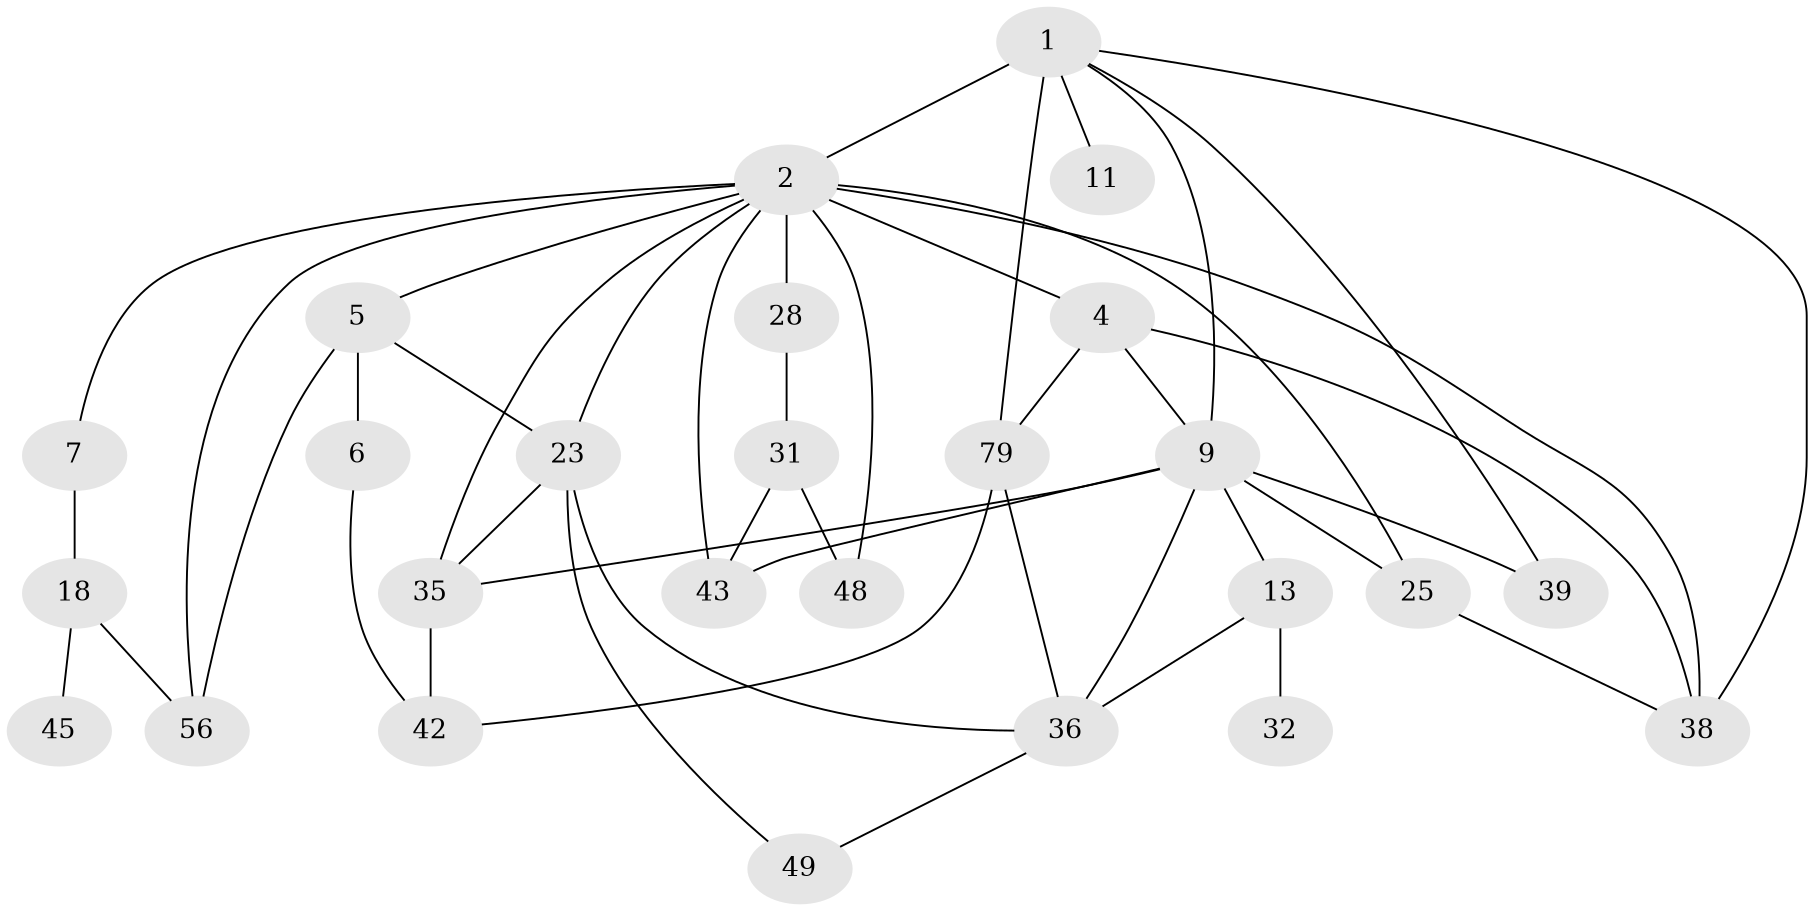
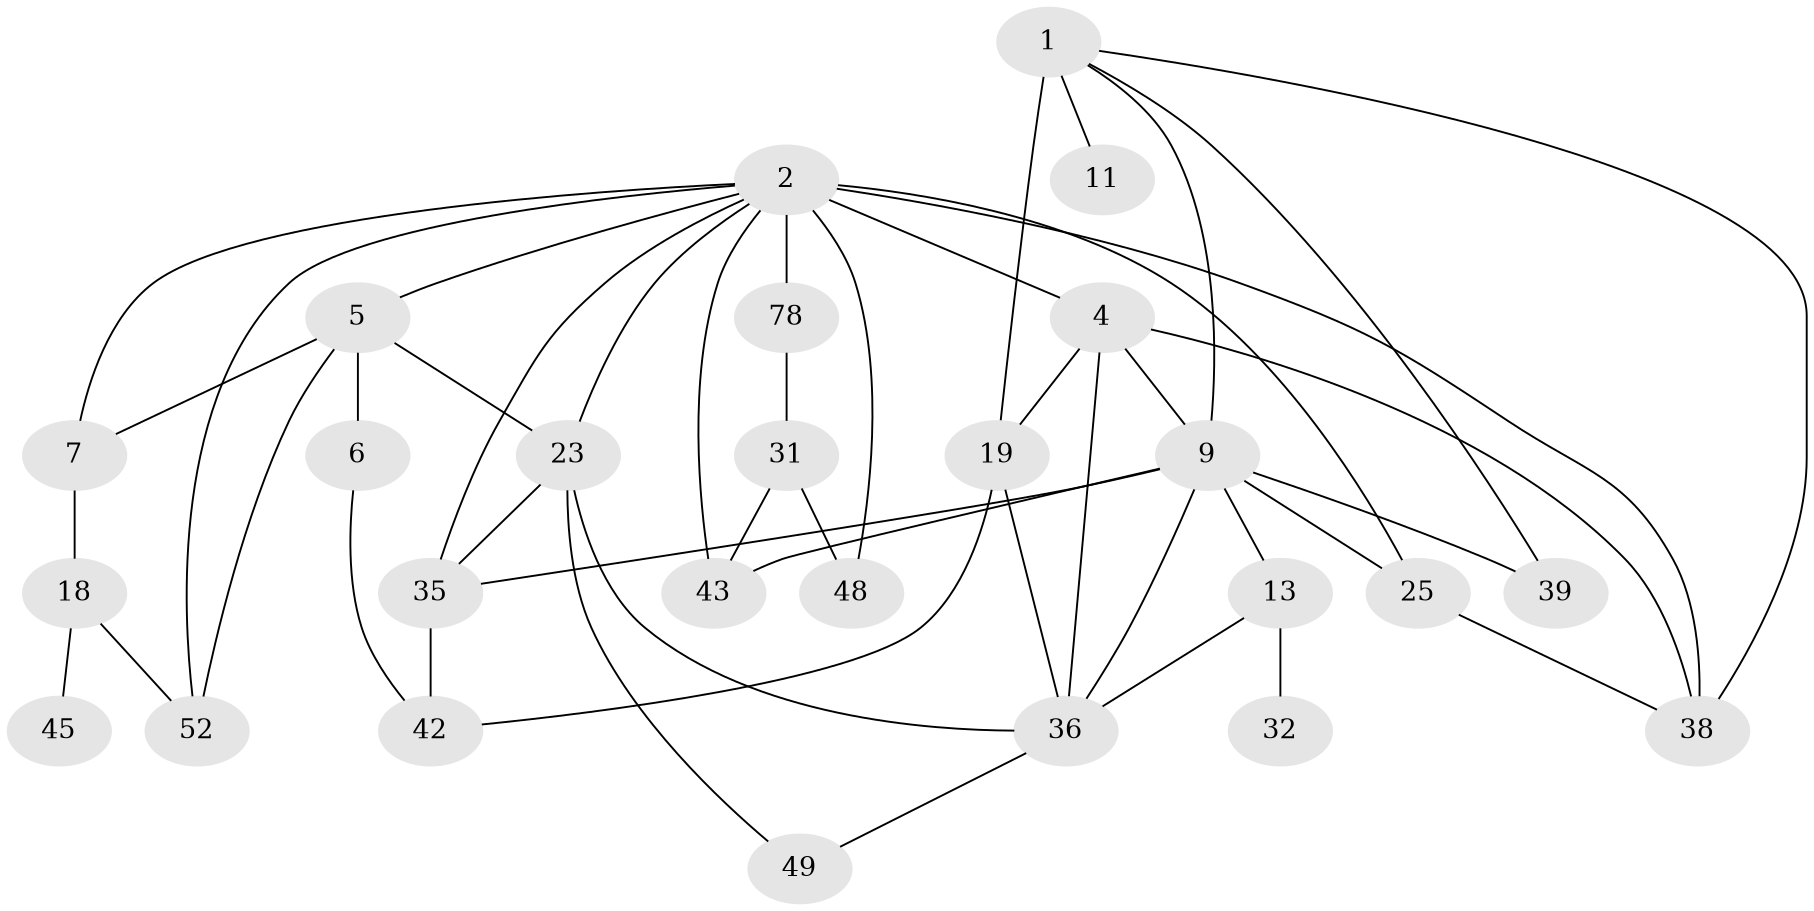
(918, 111) -> none
(787, 318) -> (787, 318)
none -> (206, 391)
(997, 456) -> (997, 456)
none -> (1084, 524)
(197, 731) -> (197, 731)
